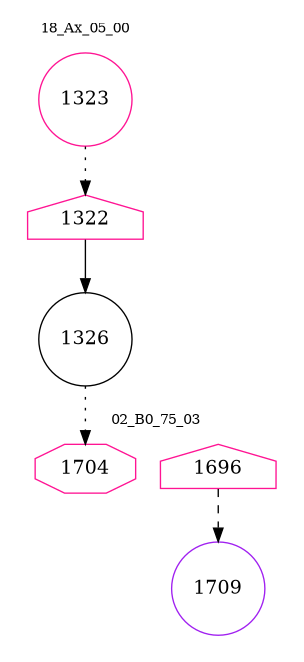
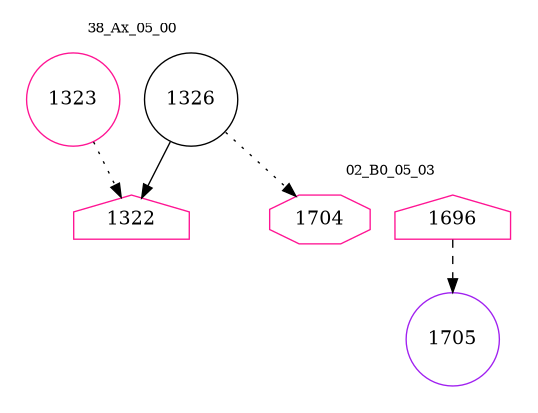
(85, 29) -> (132, 29)
(85, 259) -> (159, 164)
(156, 421) -> (390, 171)
(218, 589) -> (453, 339)
